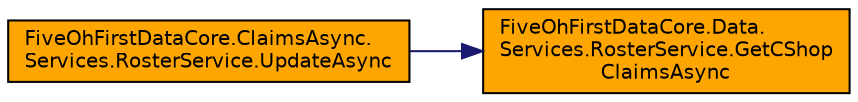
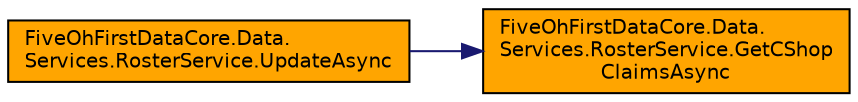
(209, 51) -> (209, 51)
